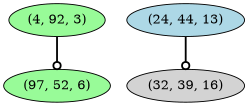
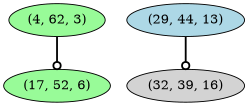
(57, 20) -> (57, 20)
(186, 20) -> (186, 20)
(57, 86) -> (57, 86)
